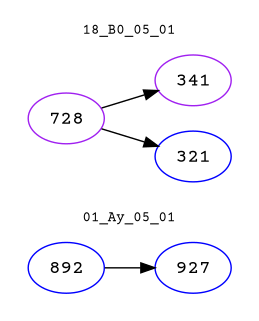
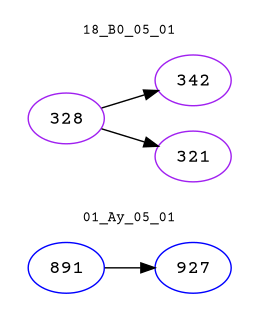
(193, 80) -> (193, 80)
(66, 118) -> (66, 118)
(193, 156) -> (193, 156)
(66, 268) -> (66, 268)
